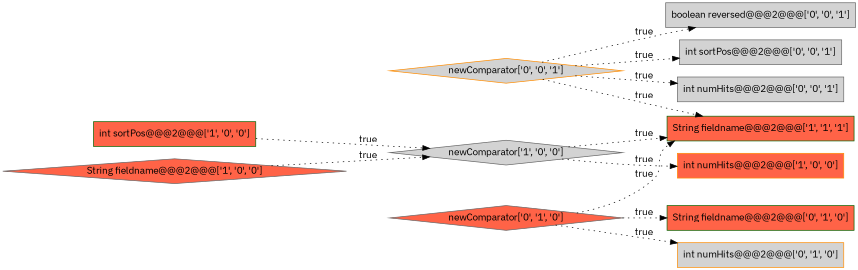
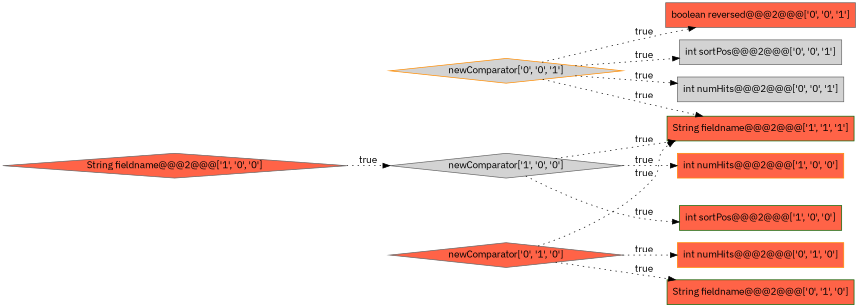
(761, 15) -> (761, 15)
(339, 143) -> (597, 207)
(761, 255) -> (761, 255)
